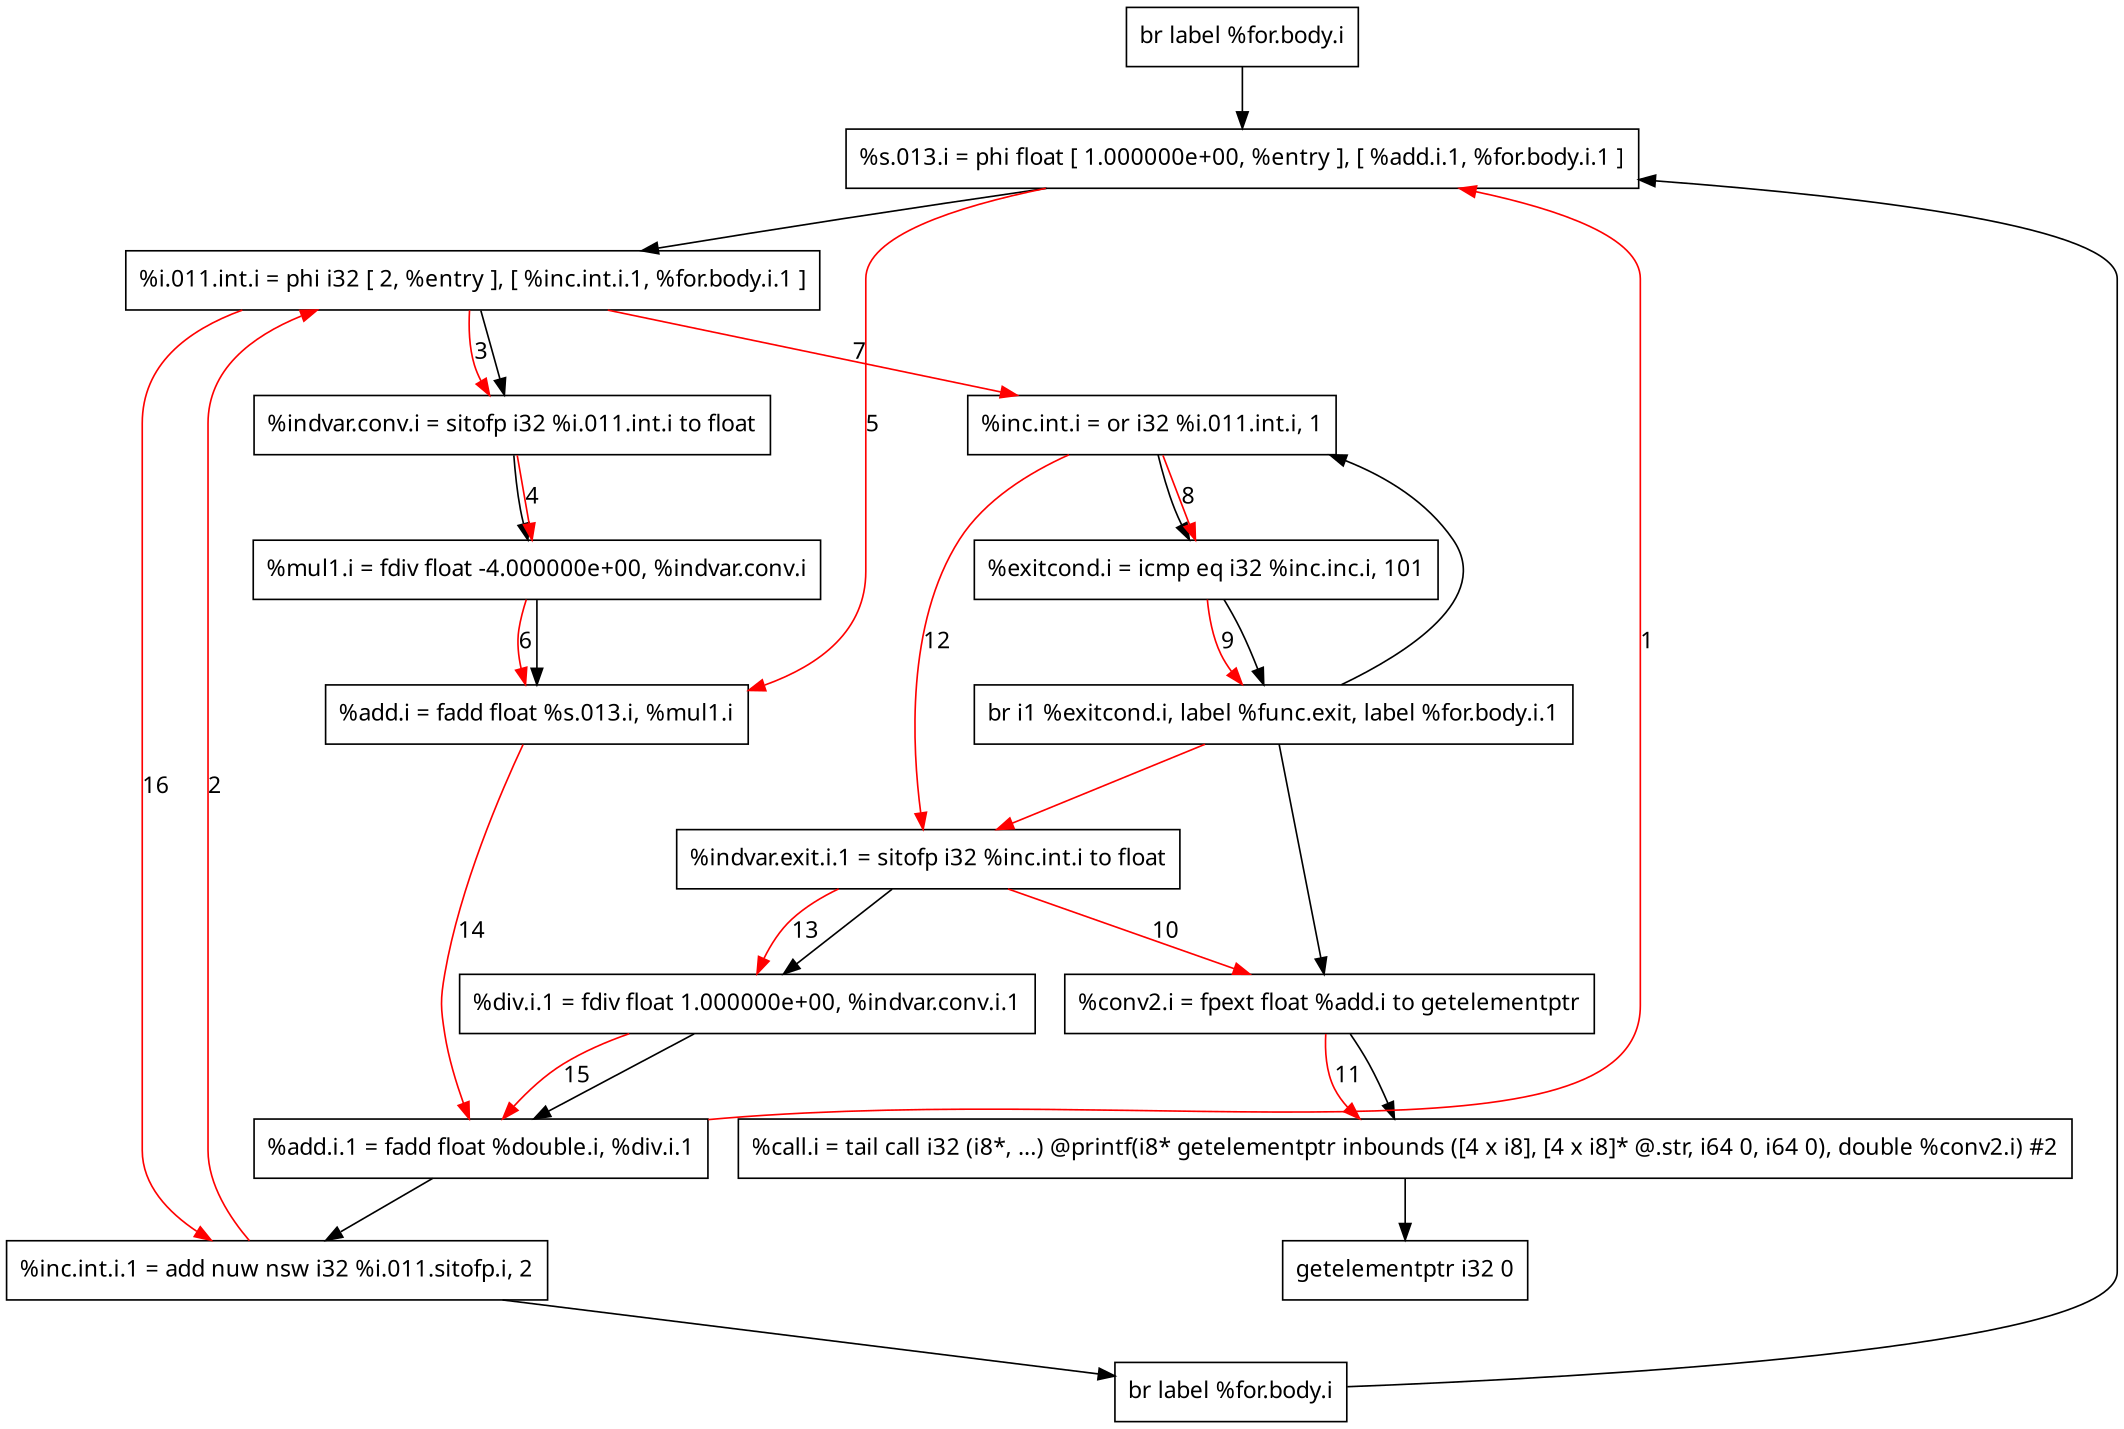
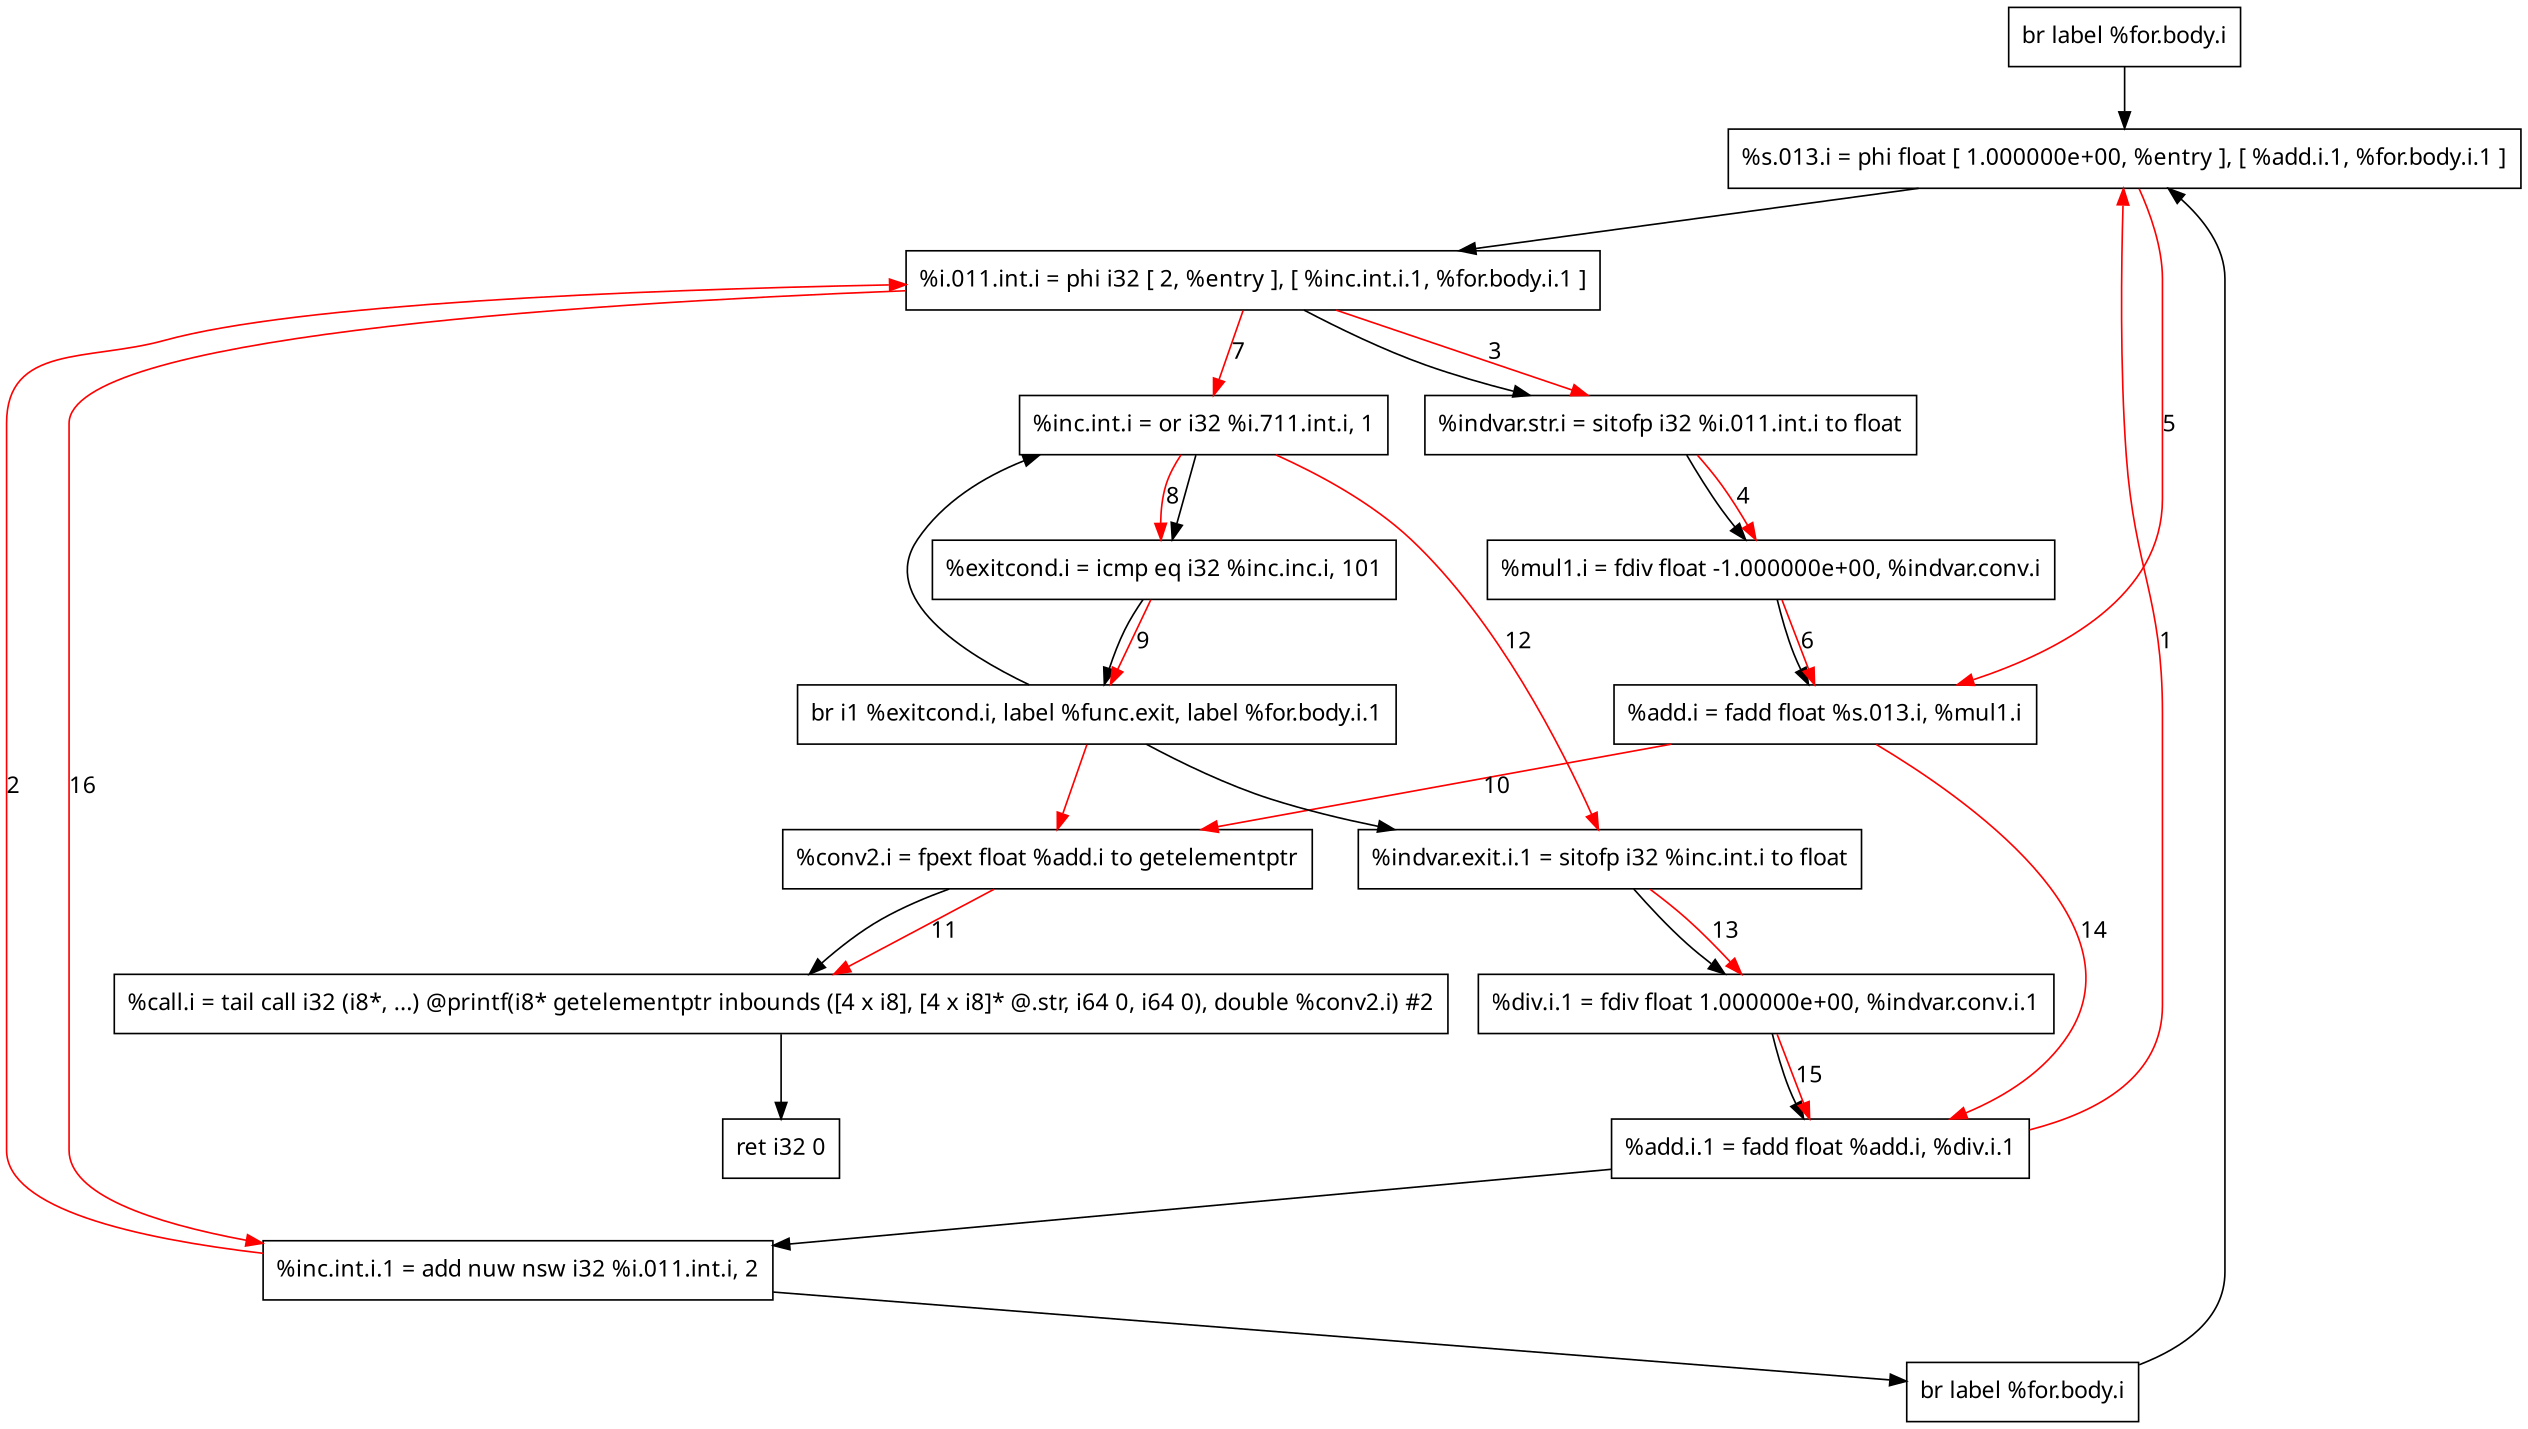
(512, 425) -> (1671, 425)
(1152, 425) -> (1204, 425)
(537, 570) -> (1771, 570)
(1109, 784) -> (1259, 795)
(1300, 851) -> (1075, 779)
(1121, 929) -> (1444, 785)
(481, 1149) -> (1820, 1149)
(277, 1270) -> (518, 1270)
(1405, 1270) -> (781, 1149)
